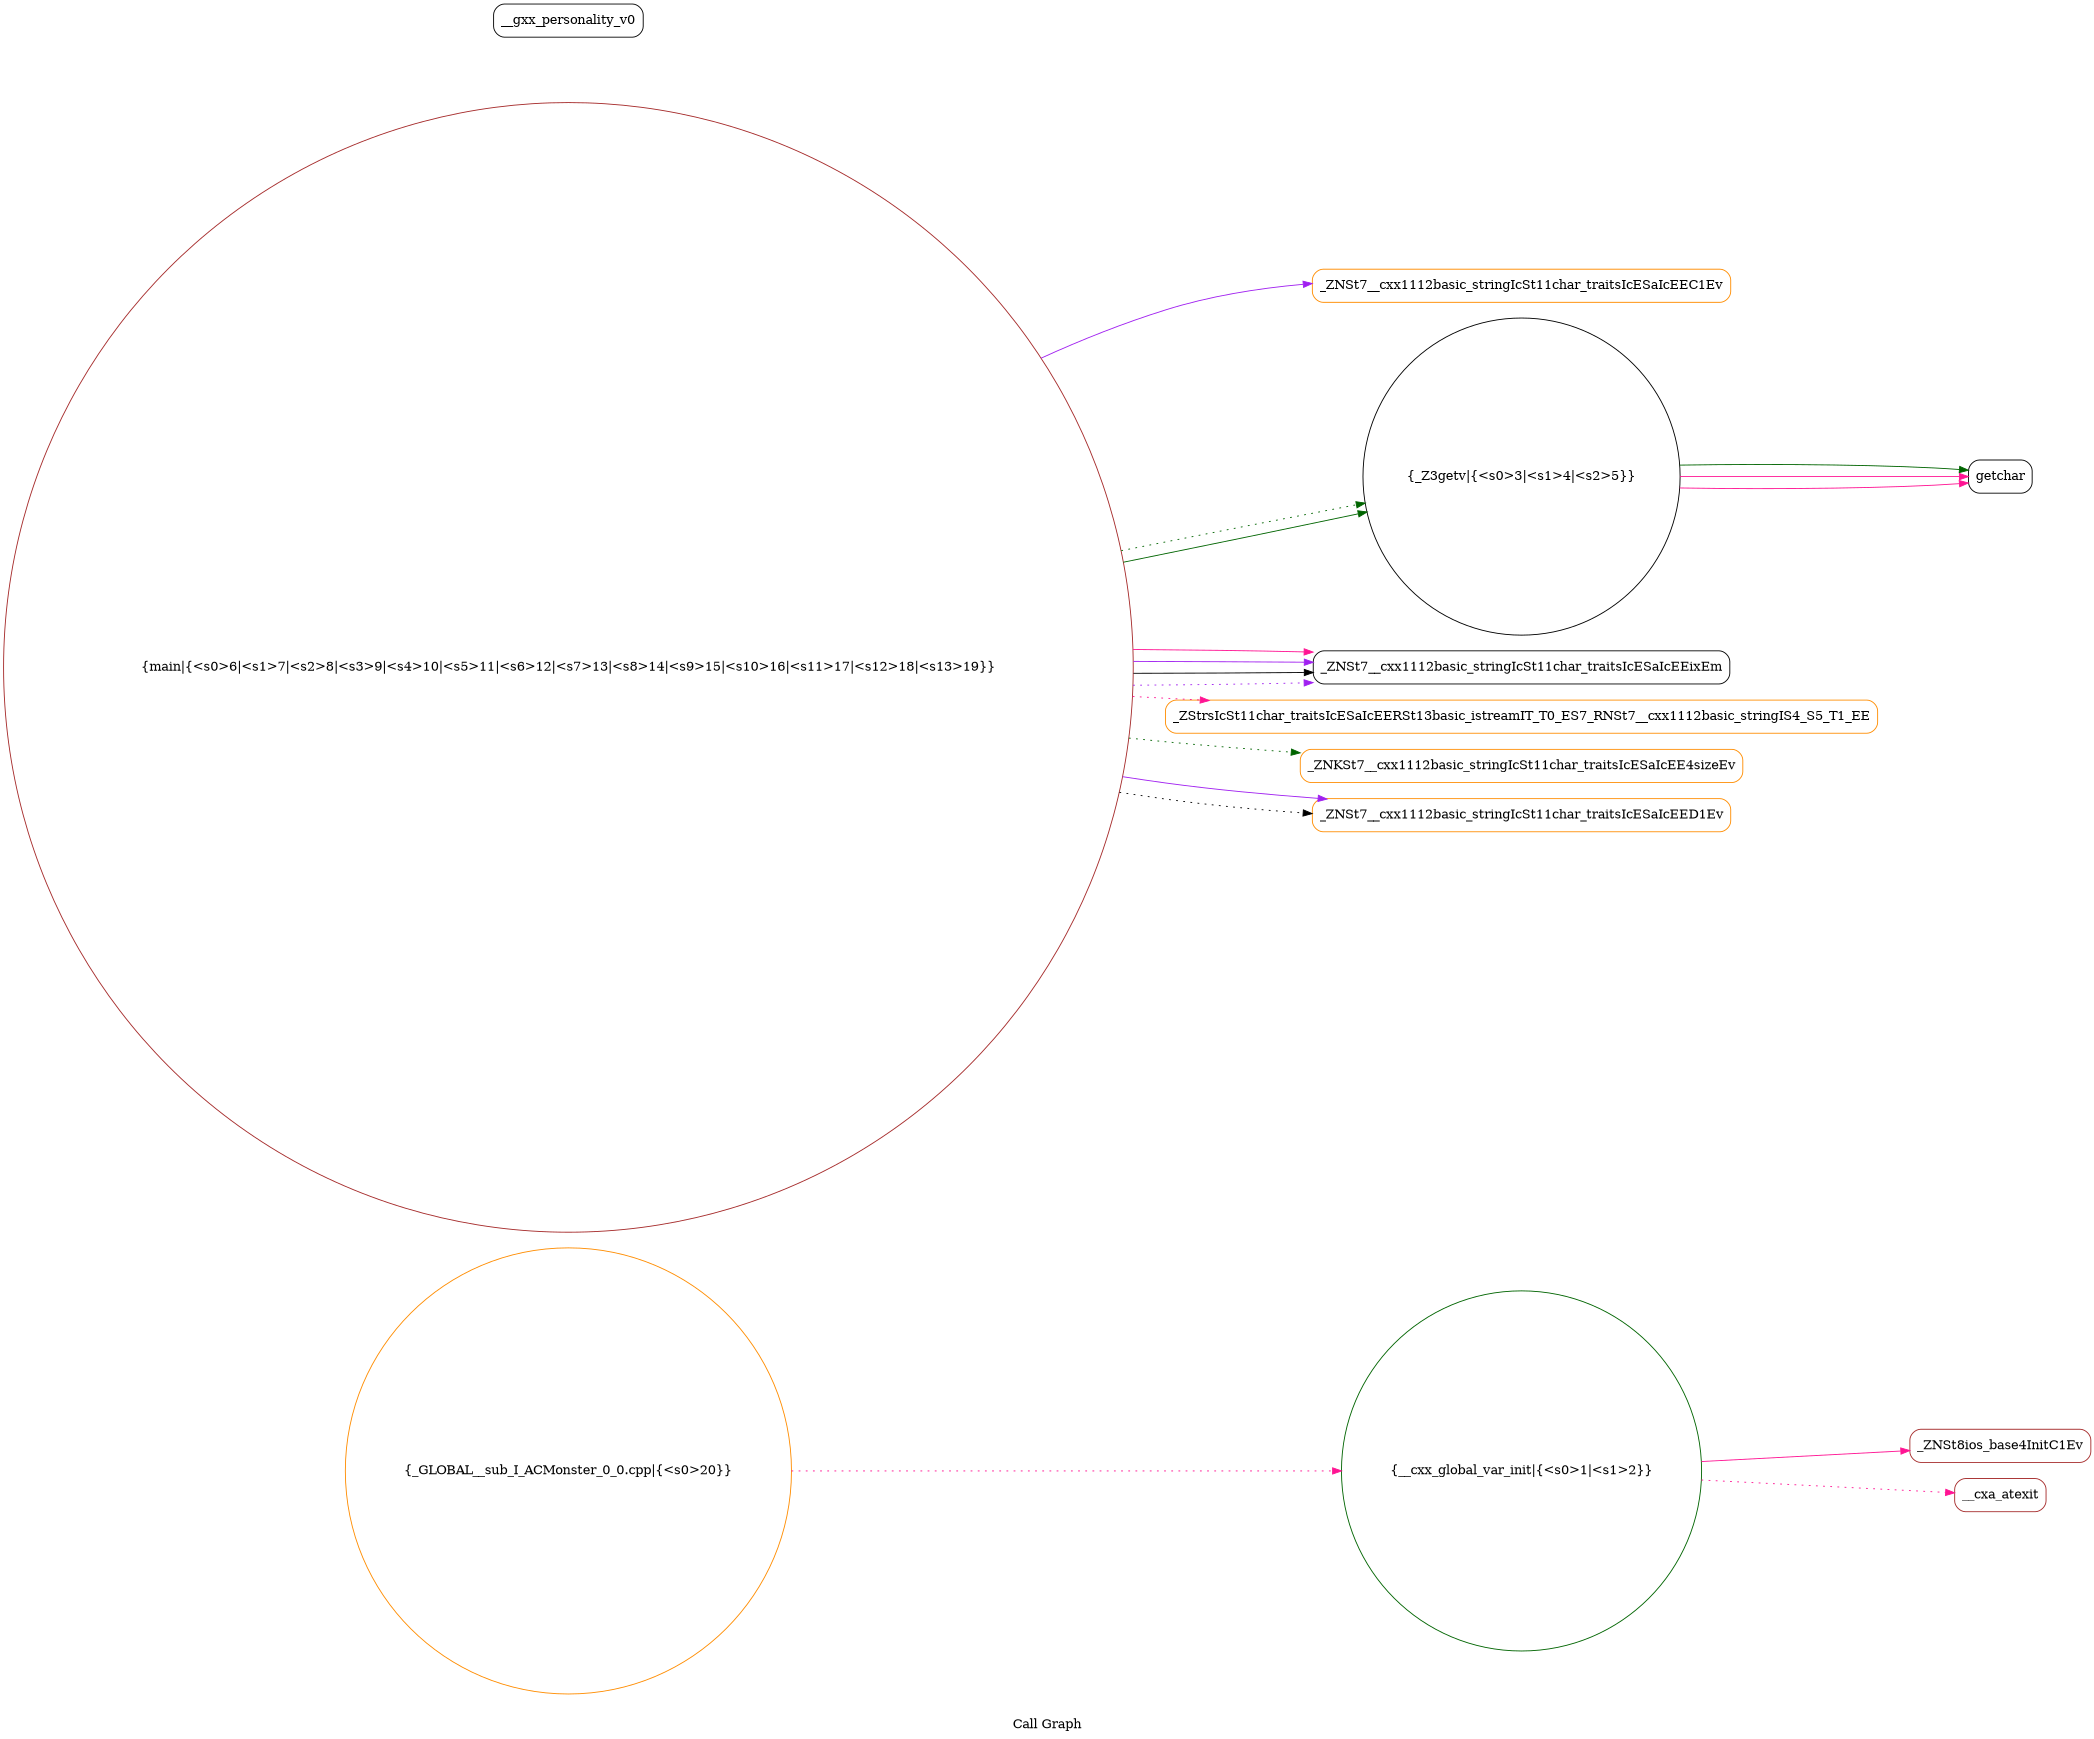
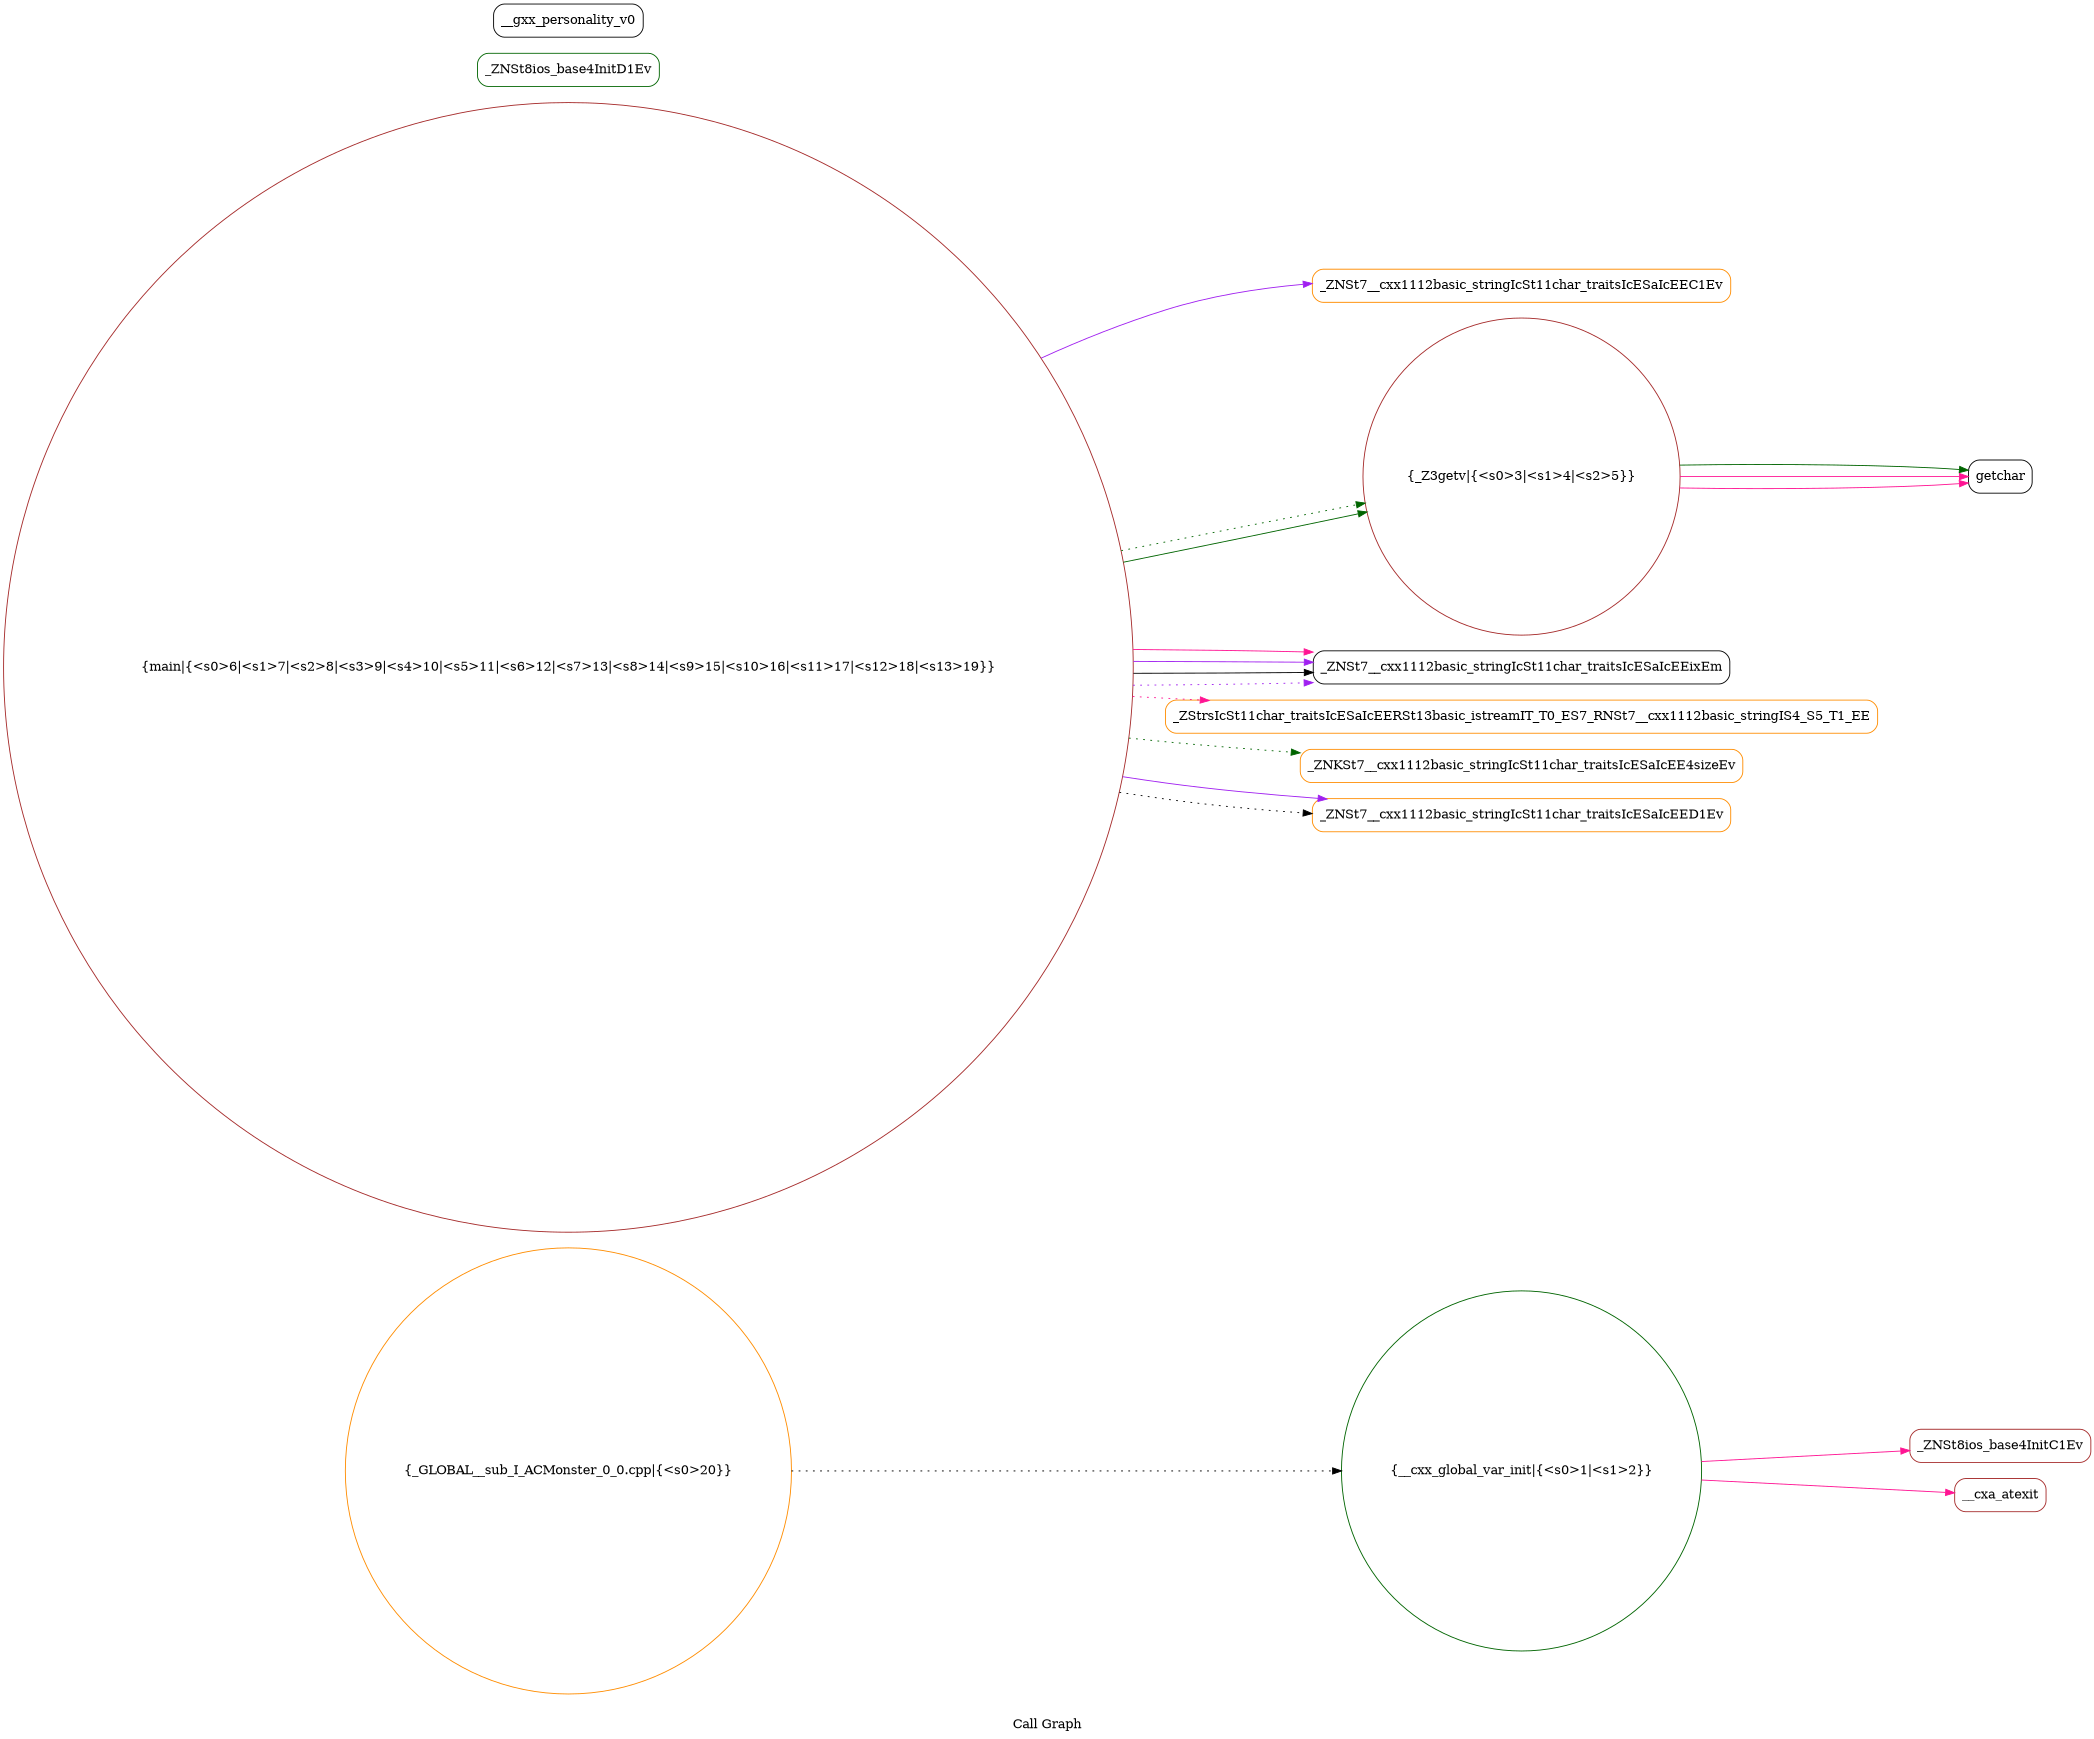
none -> (568, 70)
(1522, 477) -> (1522, 477)
(1062, 1471) -> (1062, 1471)
(1823, 1486) -> (1823, 1486)
